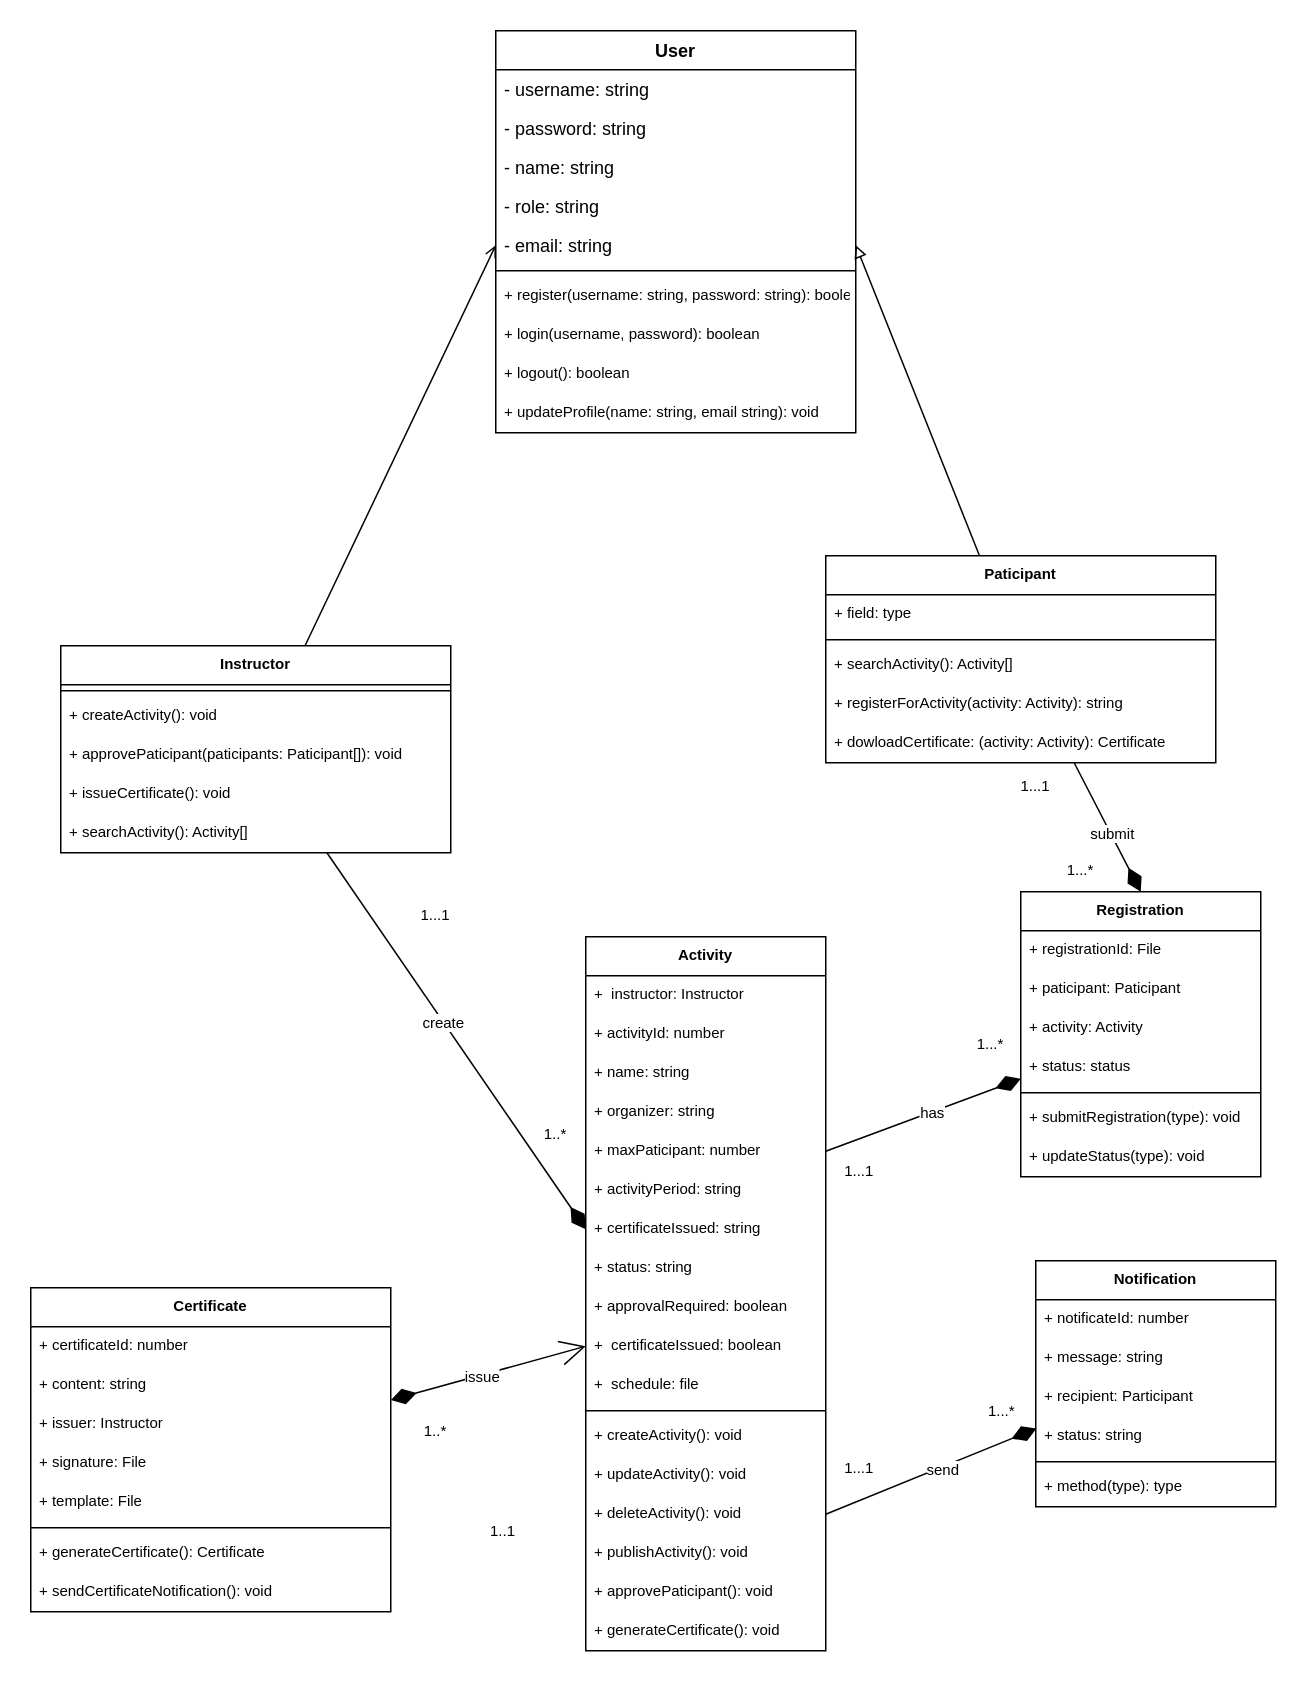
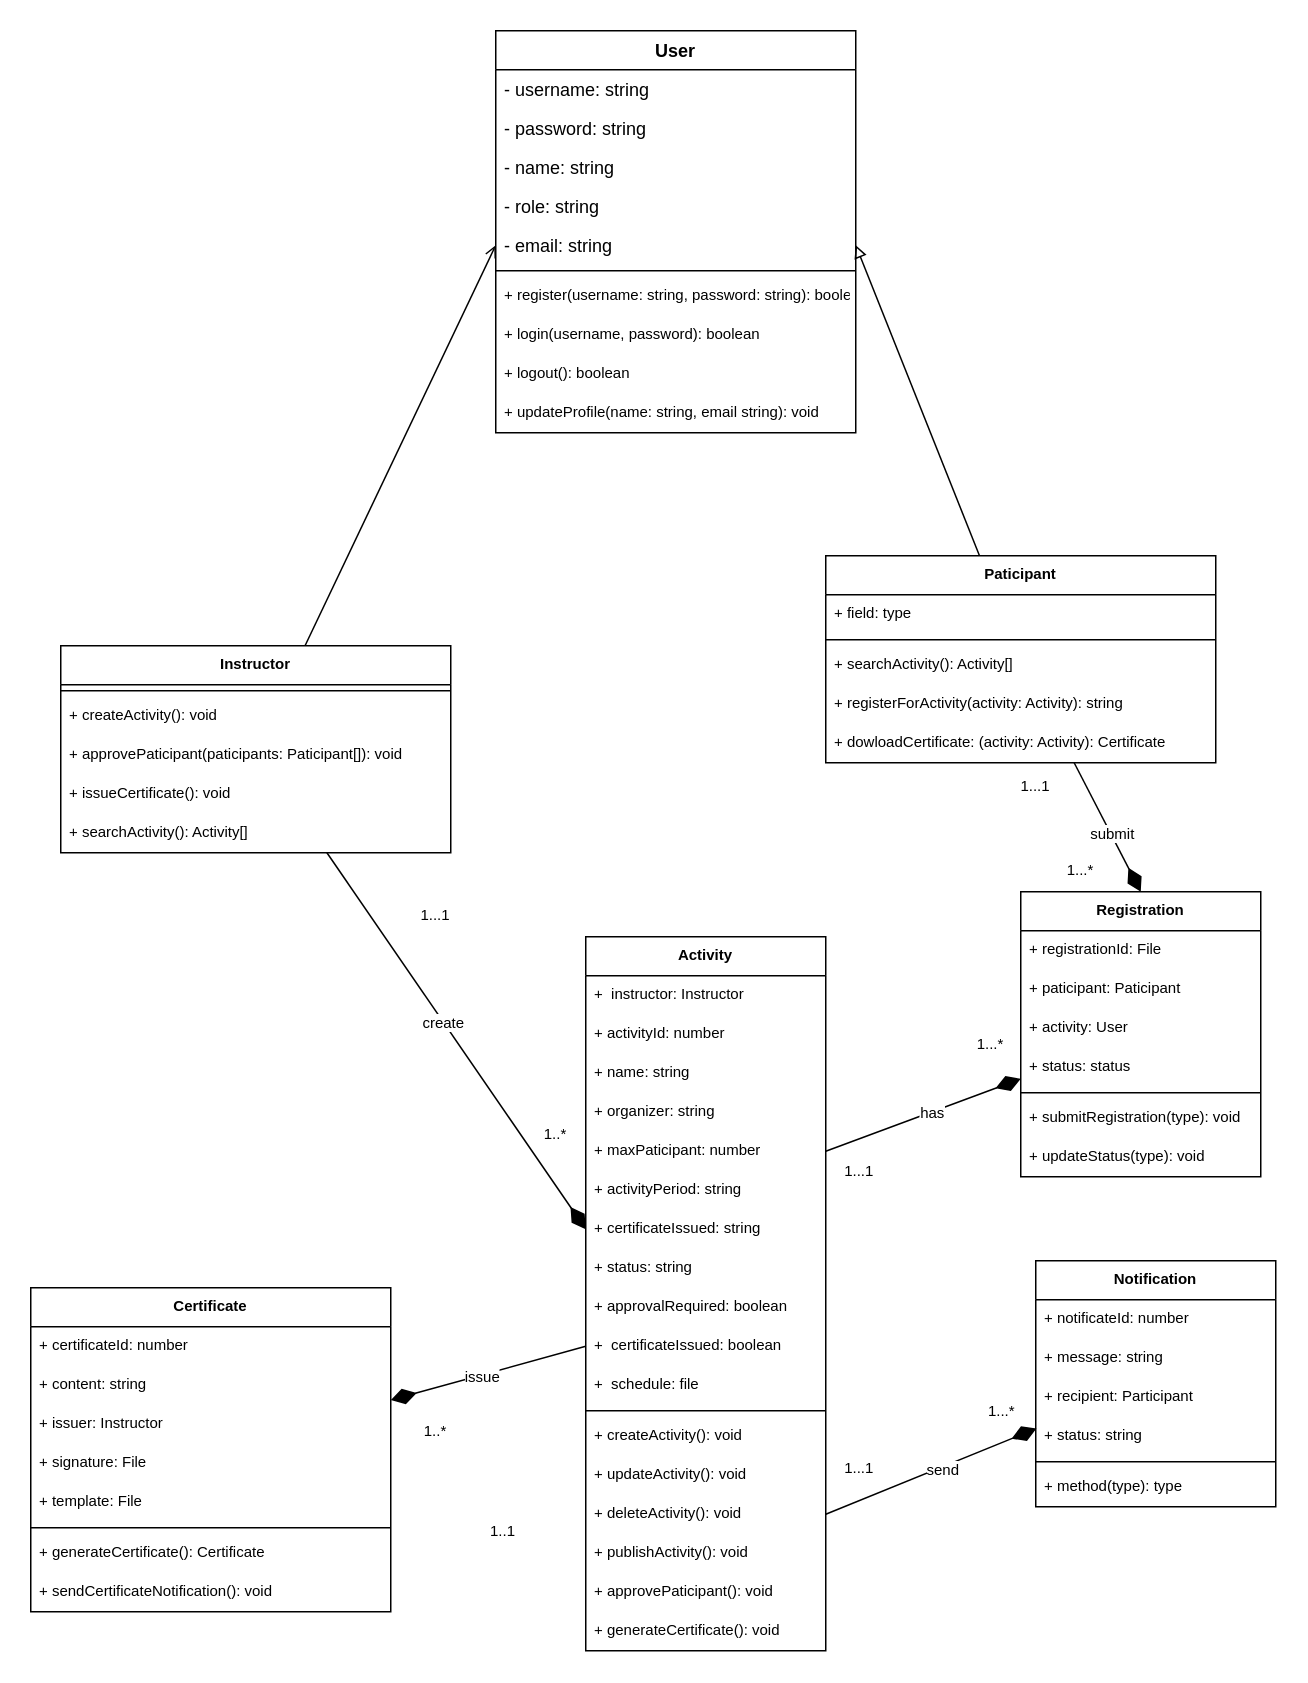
(1099, 1027) -> (1086, 1027)
(579, 1348) -> (579, 1348)
